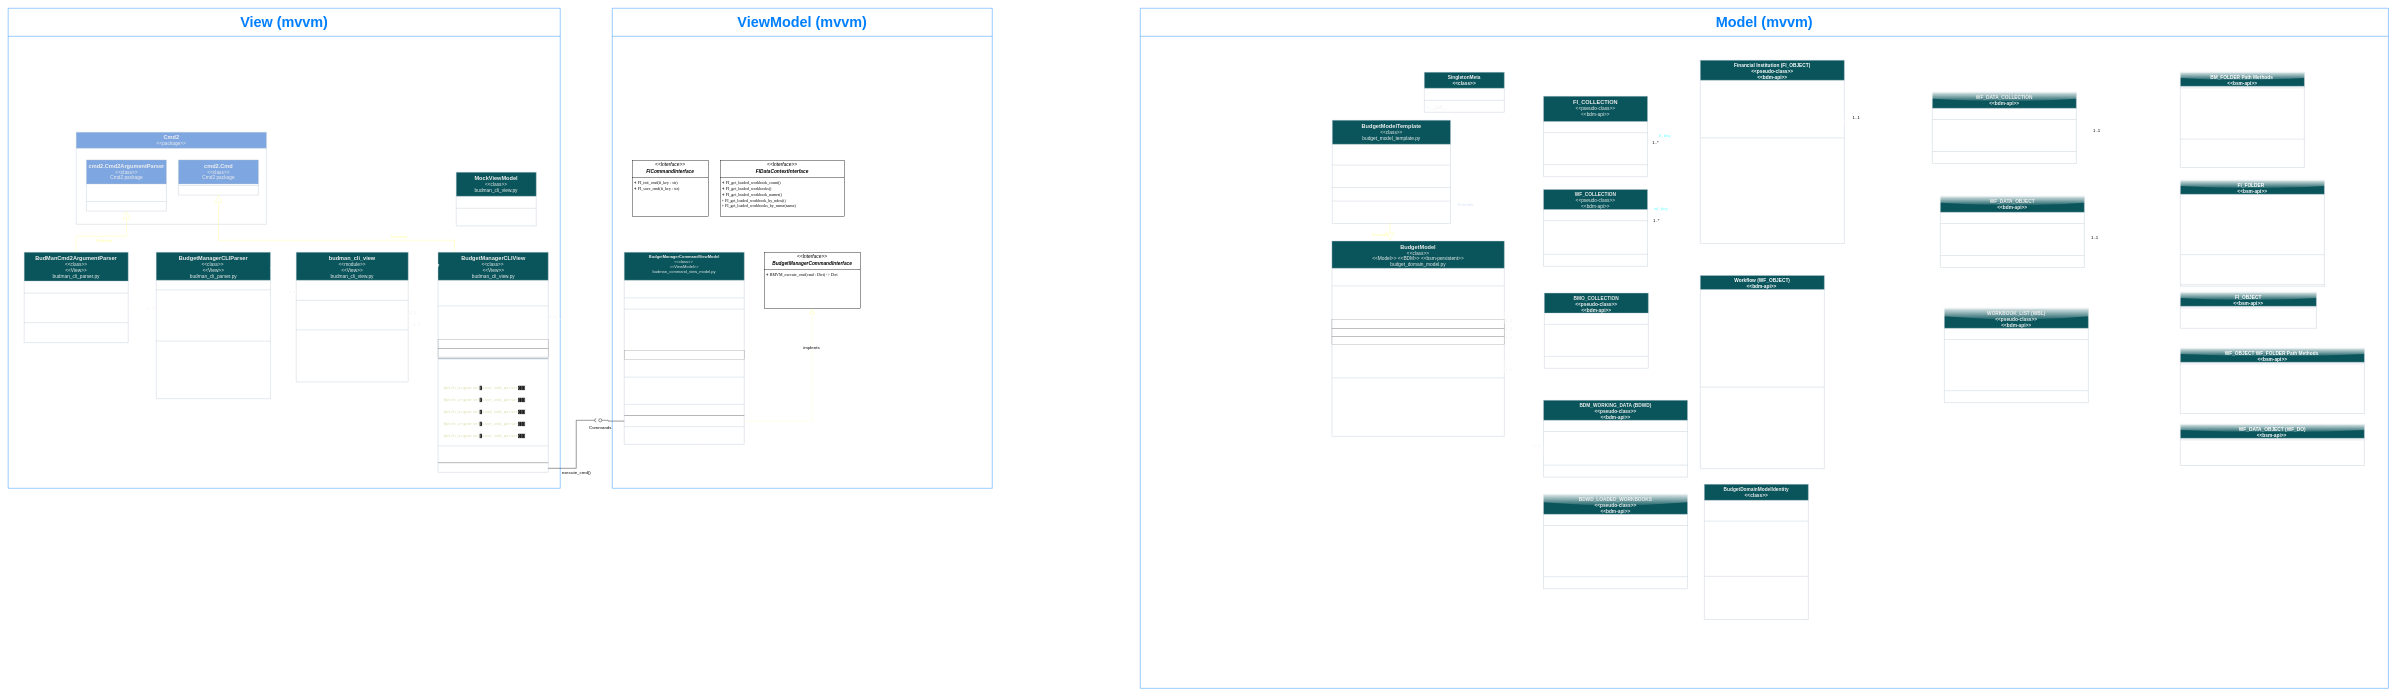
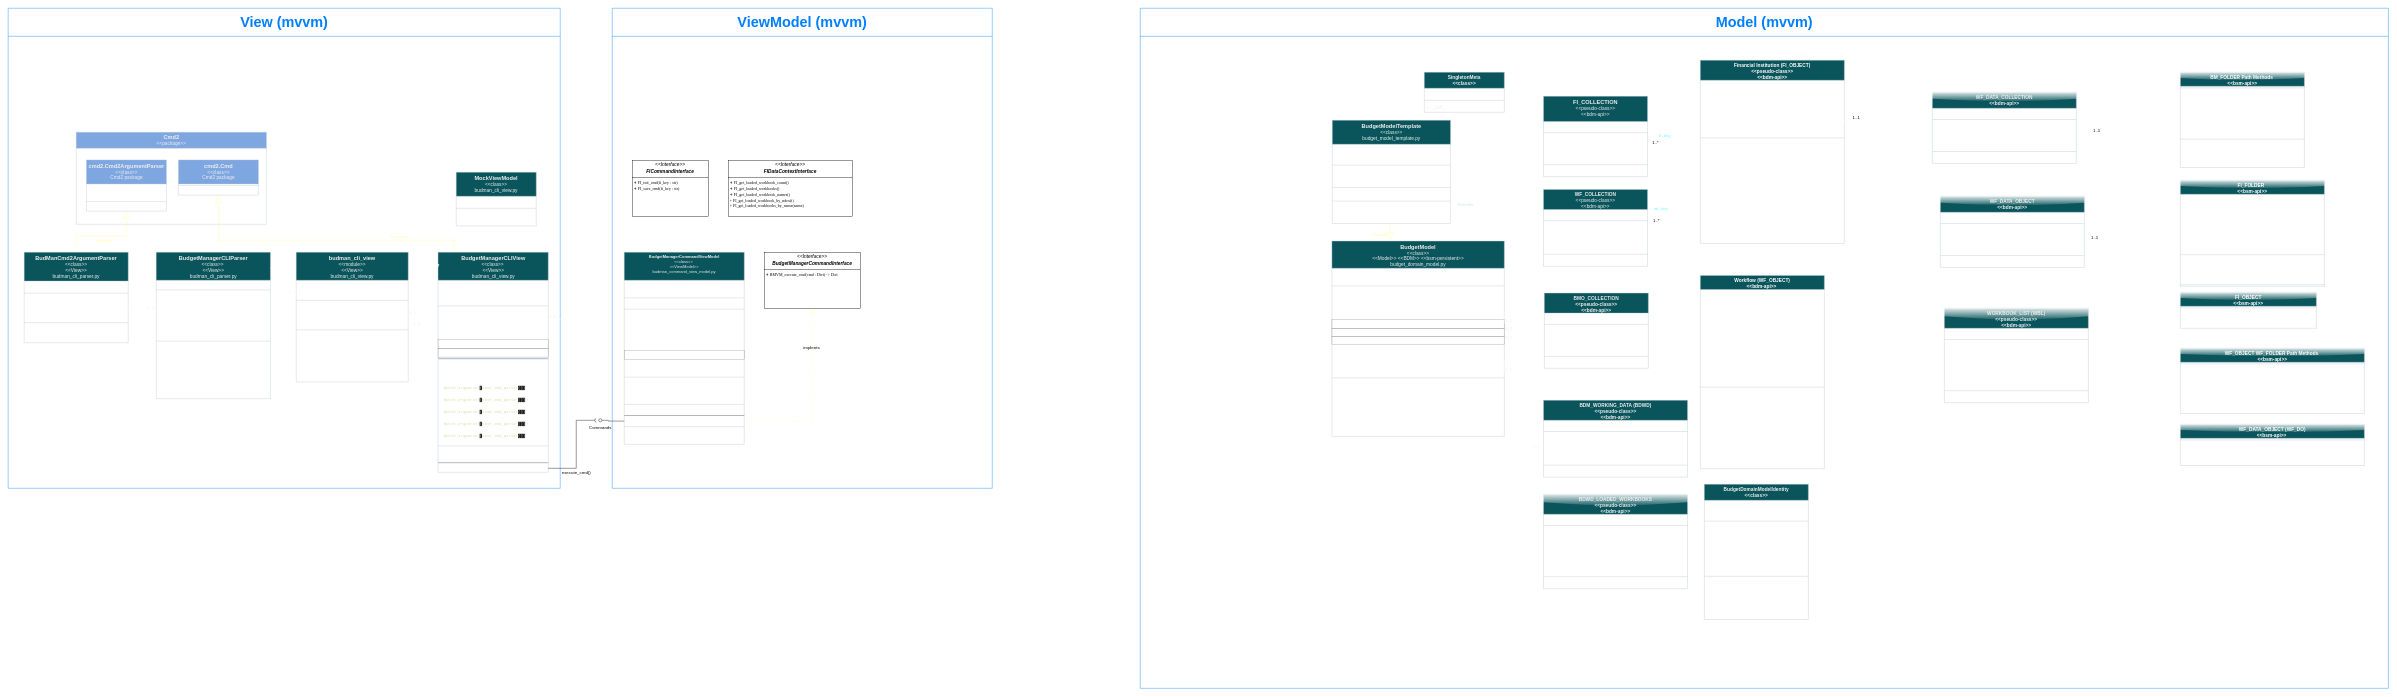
(782, 188) -> (790, 188)
